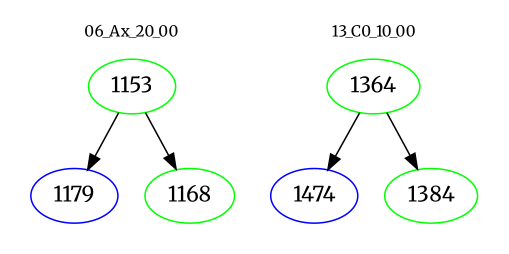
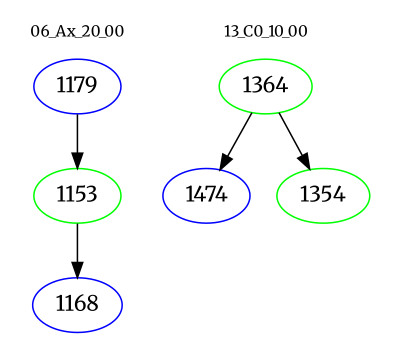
(107, 134) -> (77, 134)
(190, 196) -> (77, 305)
(431, 196) -> (323, 196)
